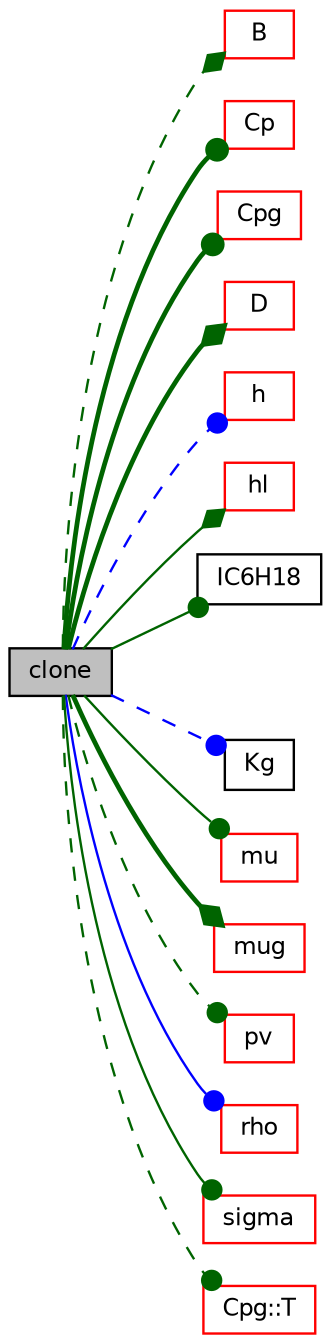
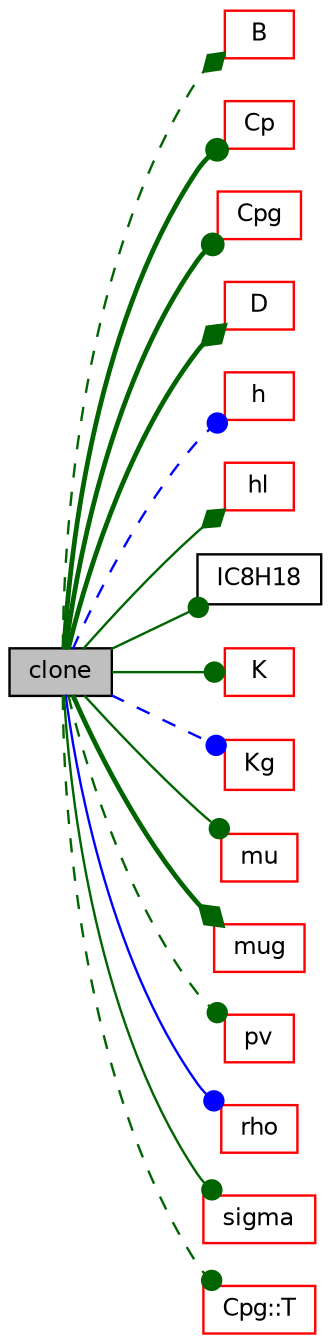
(259, 579) -> (259, 579)
none -> (259, 672)
(259, 765) -> (259, 765)
